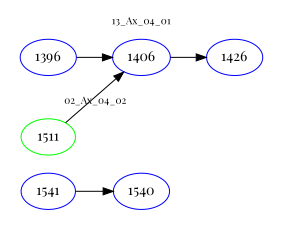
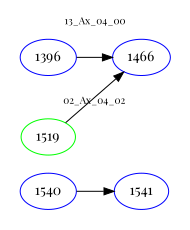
(141, 22) -> (95, 22)
(141, 57) -> (141, 57)
(235, 57) -> none
(48, 137) -> (48, 137)
(89, 191) -> (90, 191)
